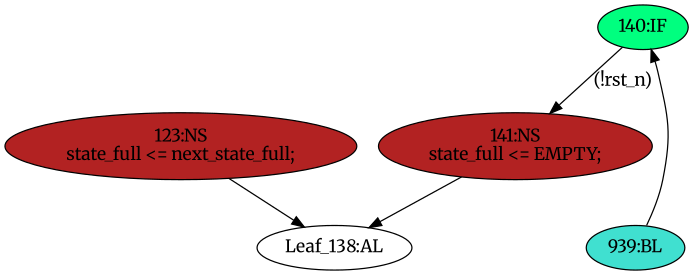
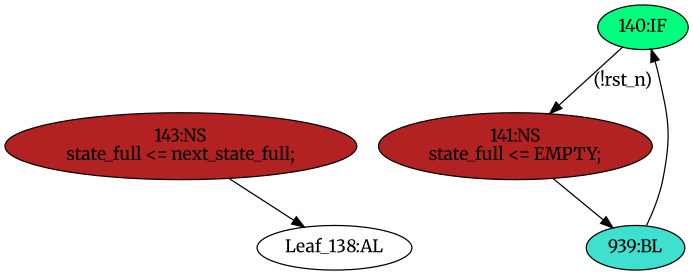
(181, 146) -> (181, 146)
(421, 199) -> (578, 199)
